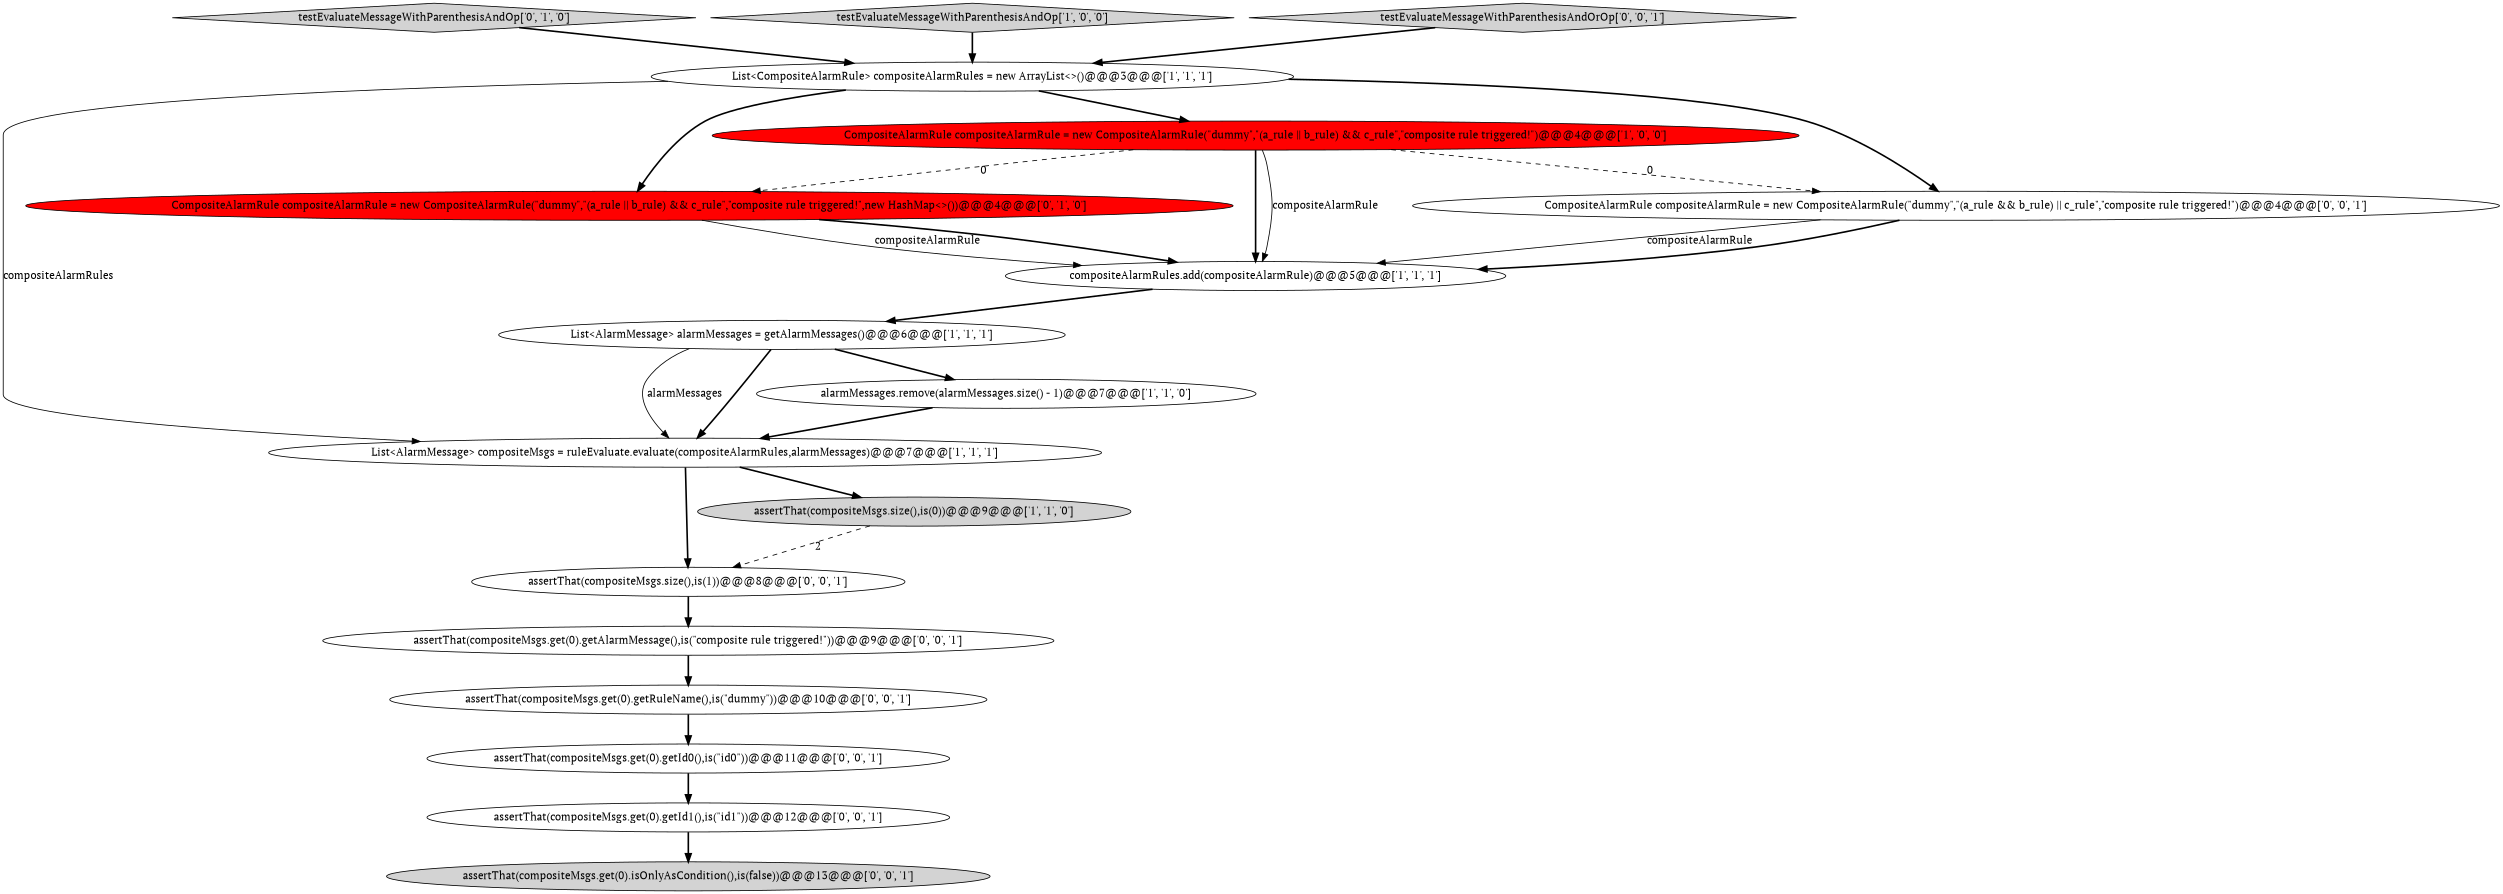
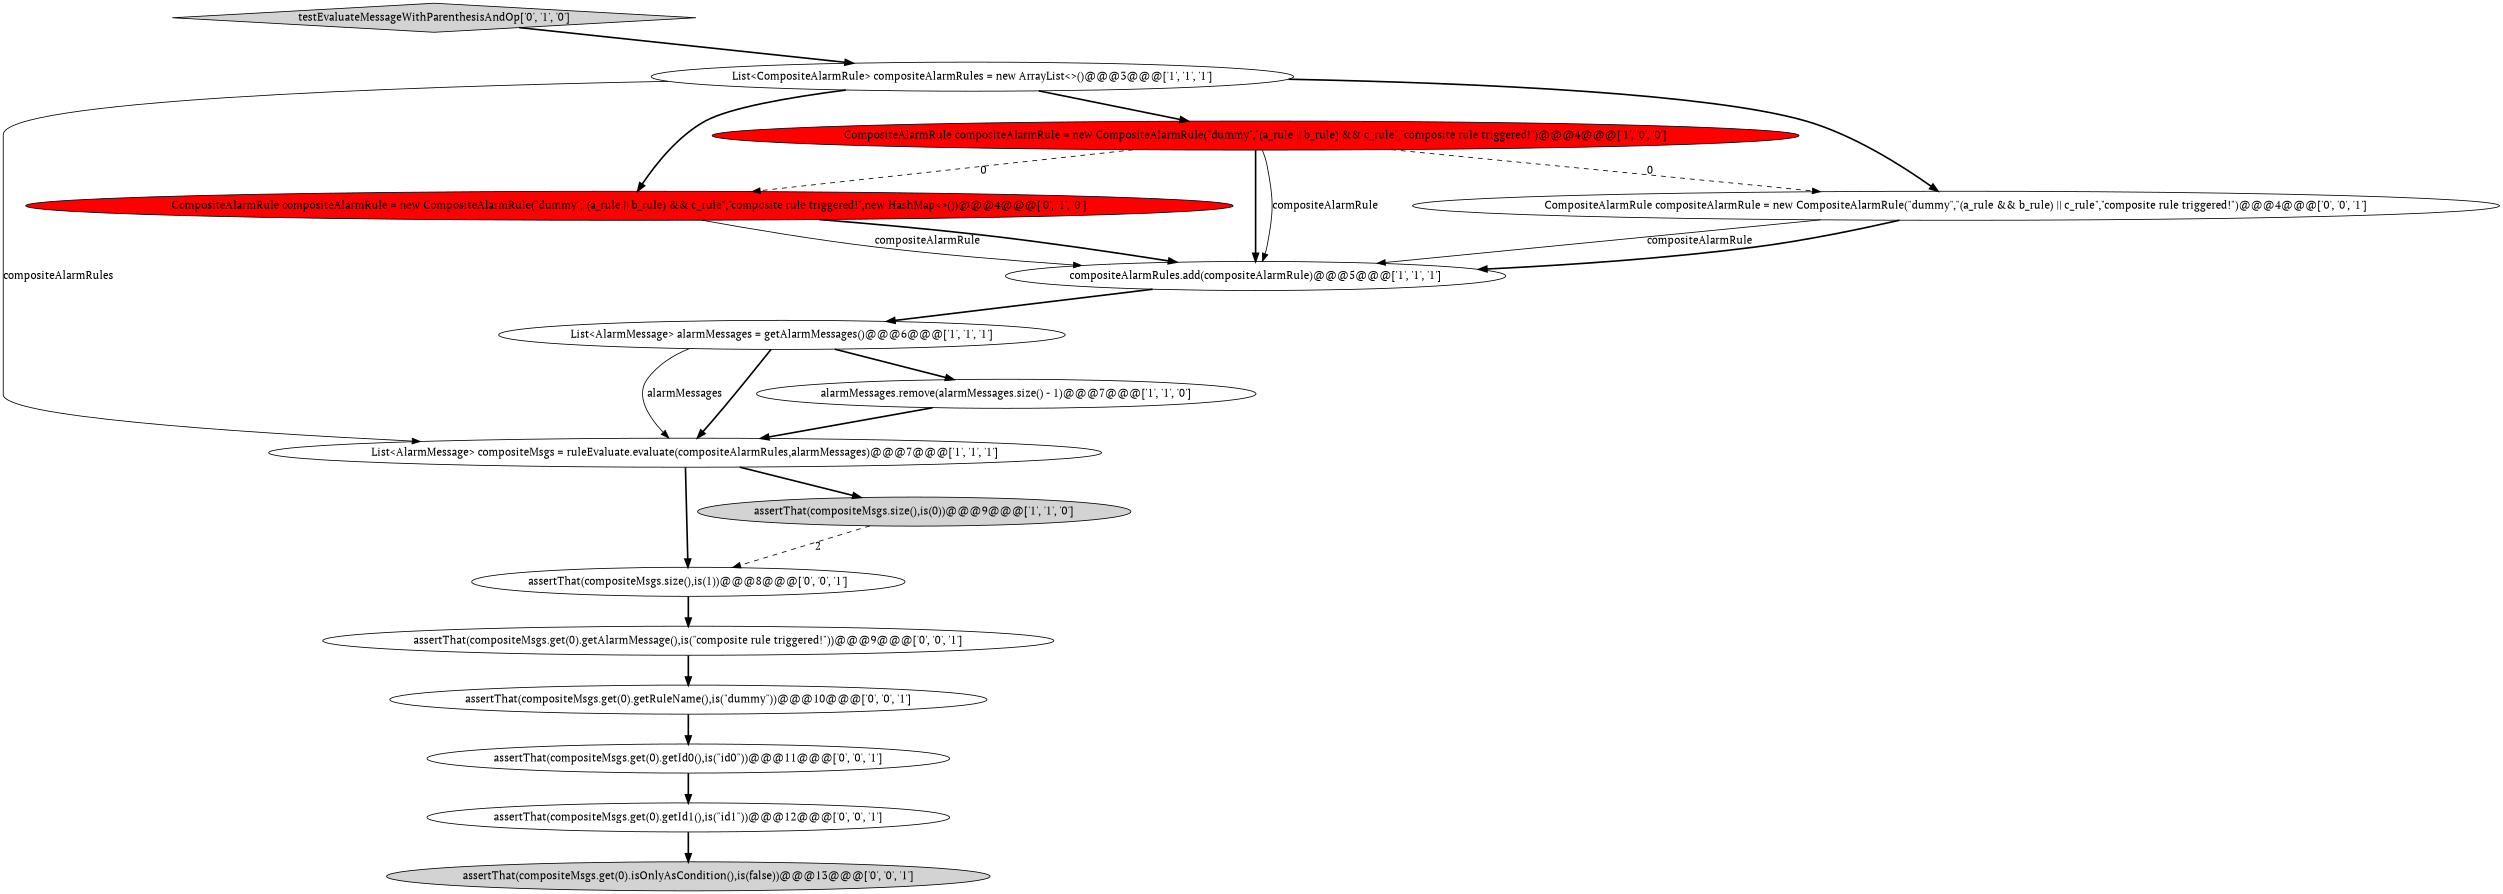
(972, 18) -> none
(1523, 18) -> none
